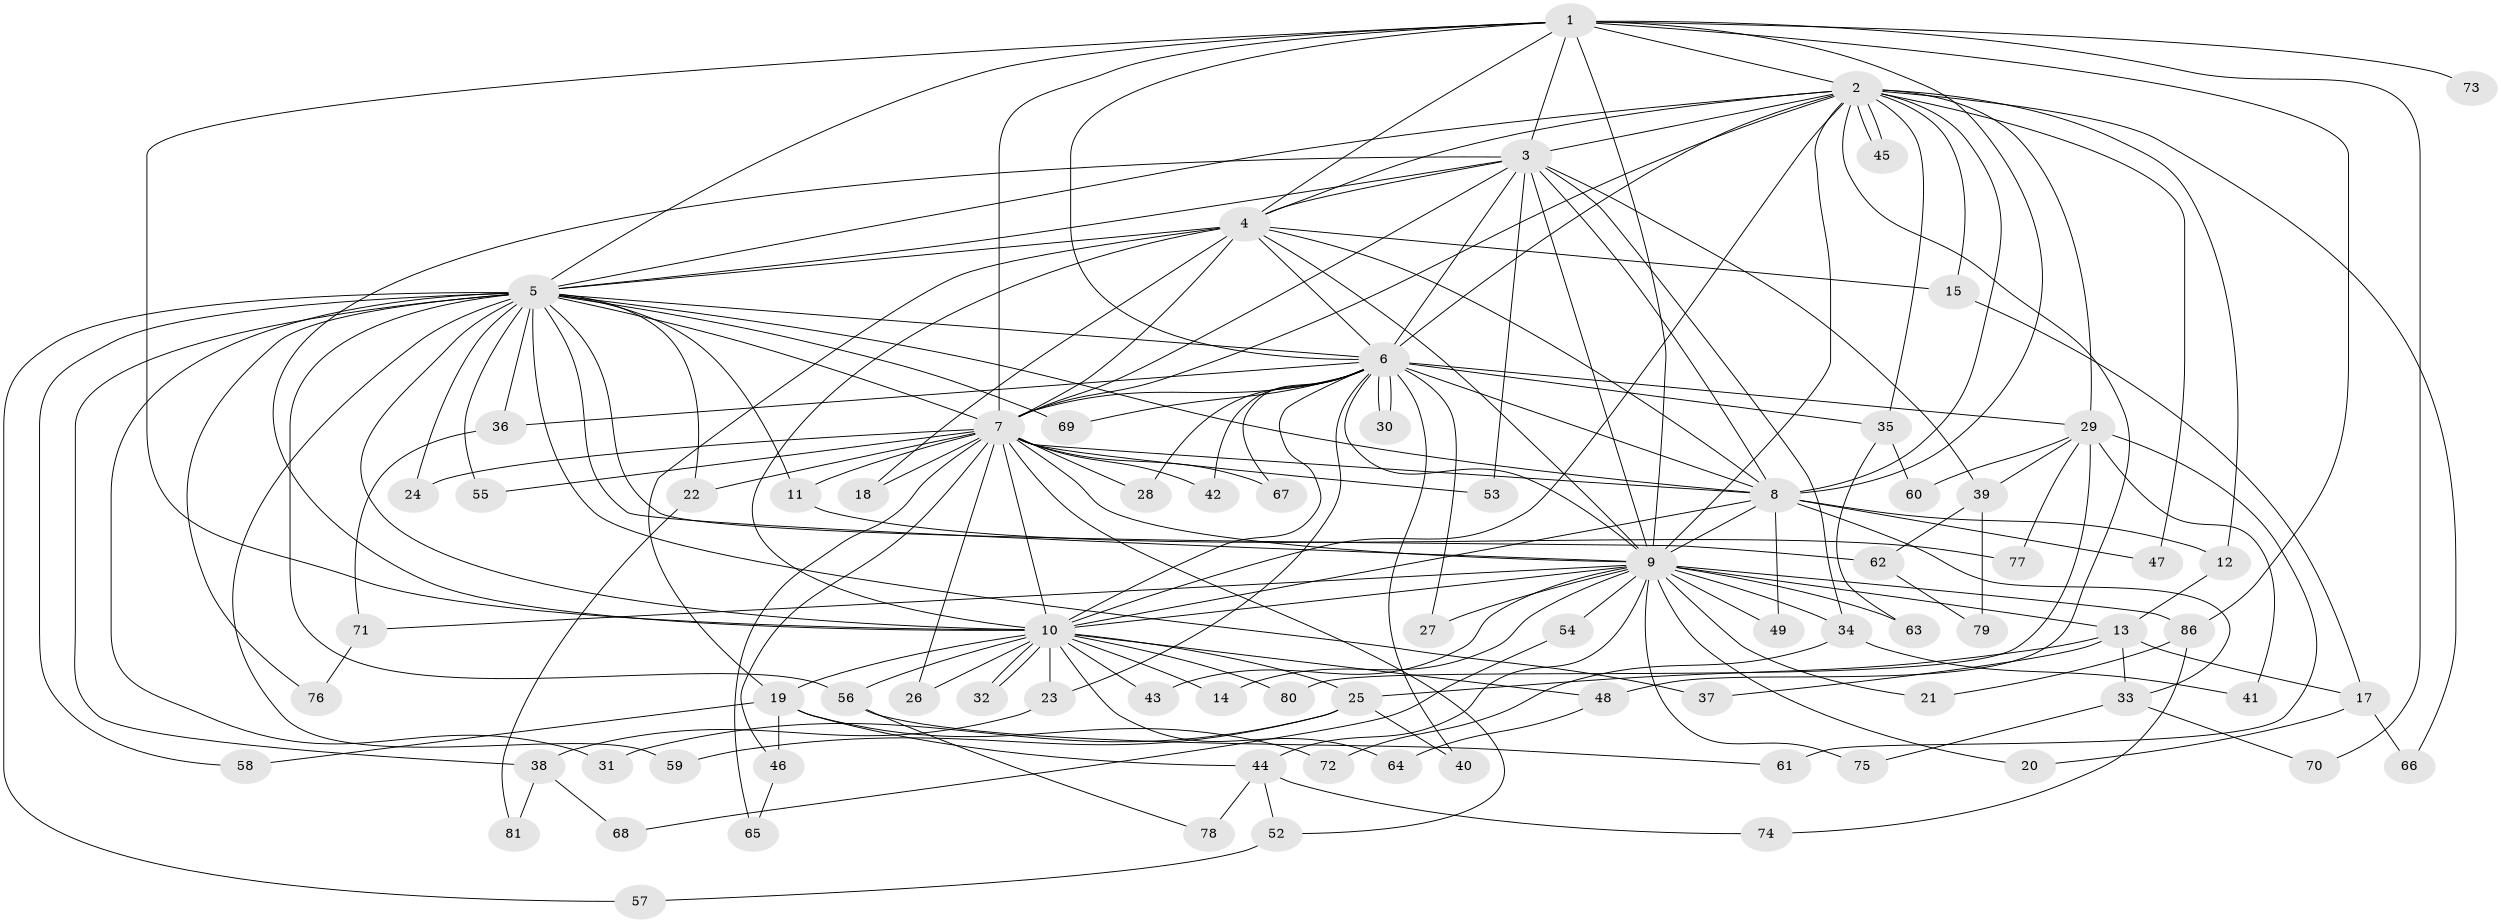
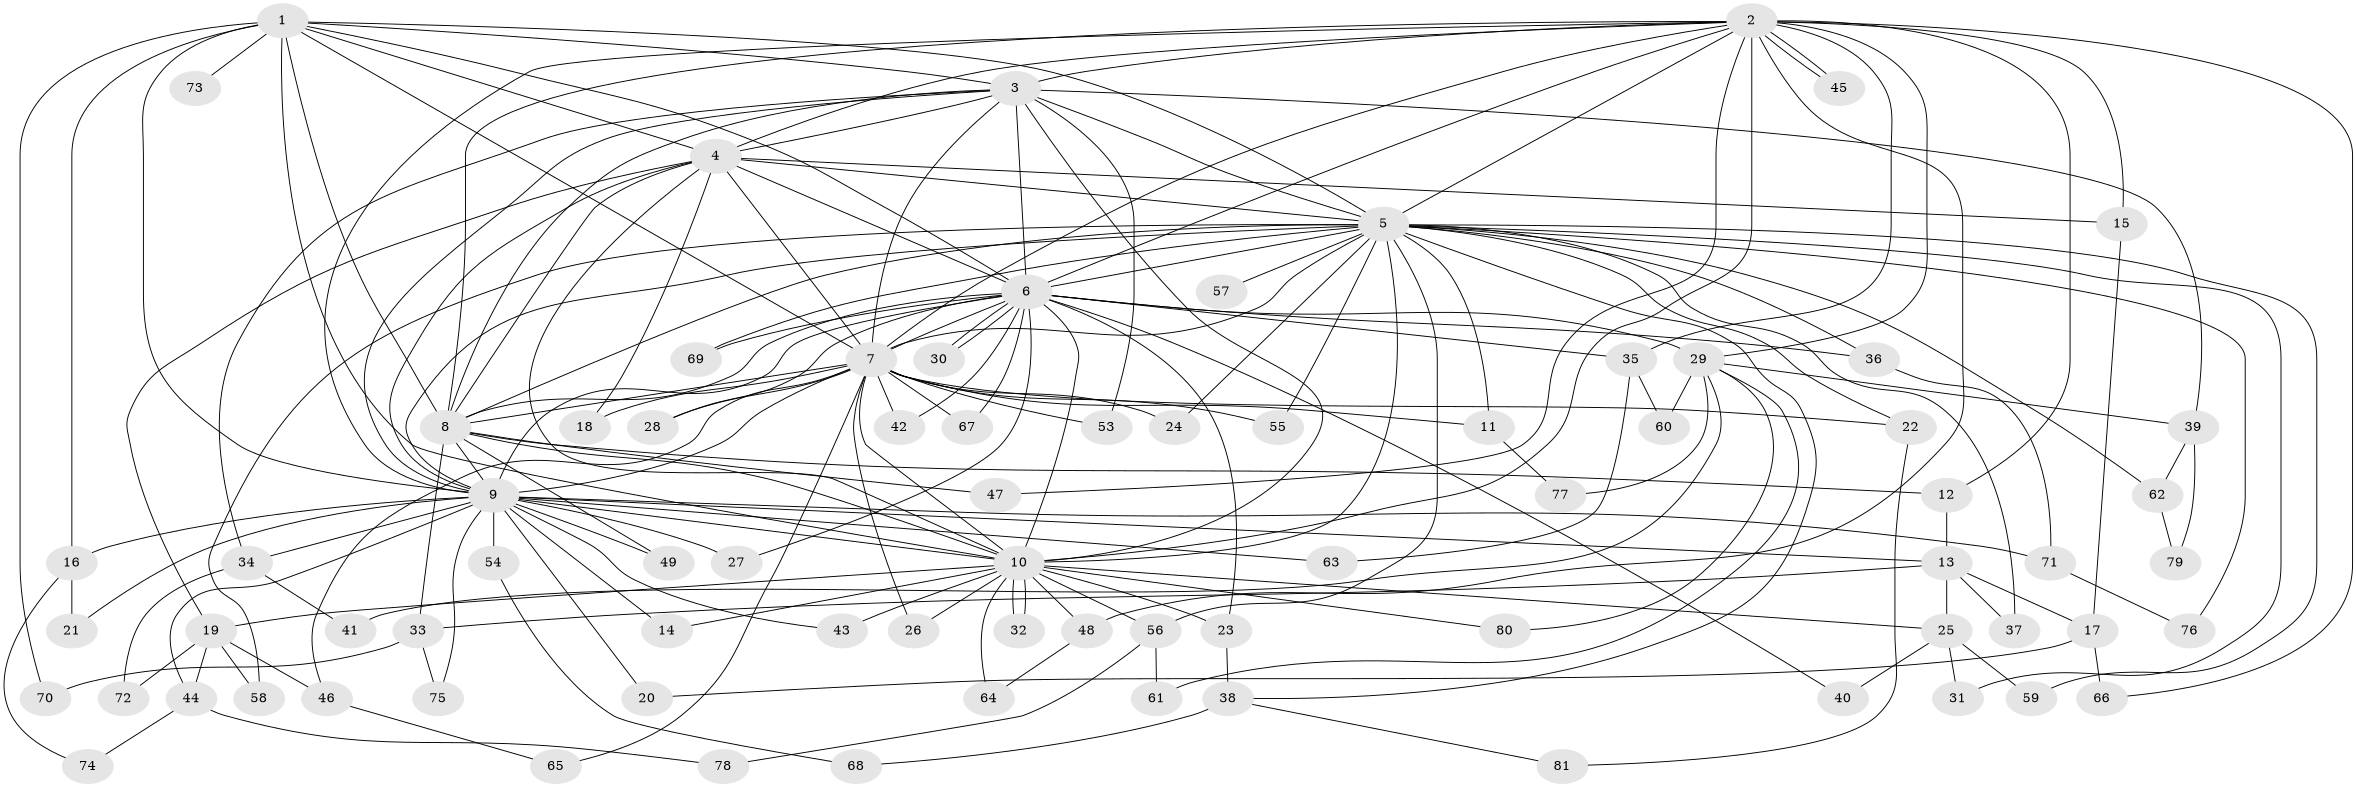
(1714, 55) -> none
(2189, 631) -> (72, 563)
(1277, 834) -> none
